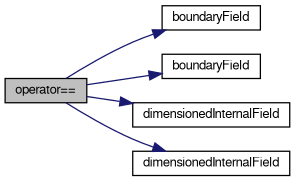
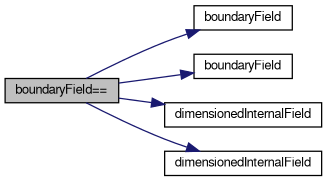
(46, 91) -> (62, 91)
